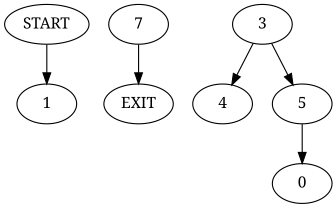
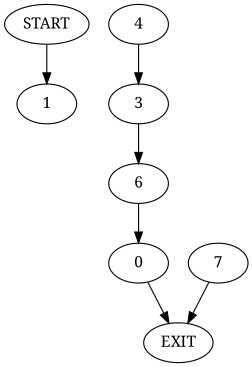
(245, 59) -> (139, 59)
(302, 104) -> (139, 184)
none -> (156, 298)
